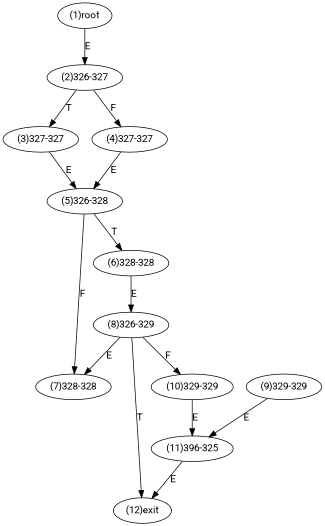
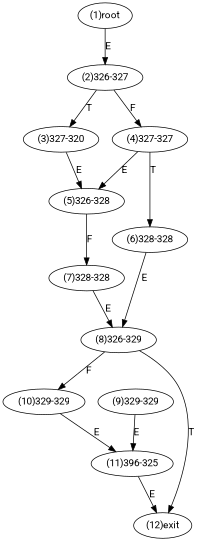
(41, 139) -> (61, 139)
(106, 229) -> (150, 186)
(105, 353) -> (101, 306)
